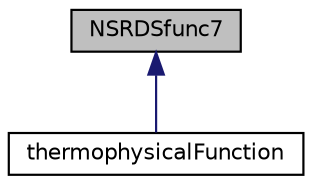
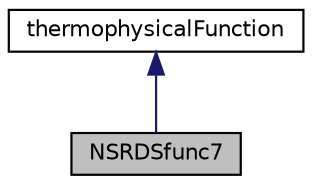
(156, 104) -> (156, 104)
